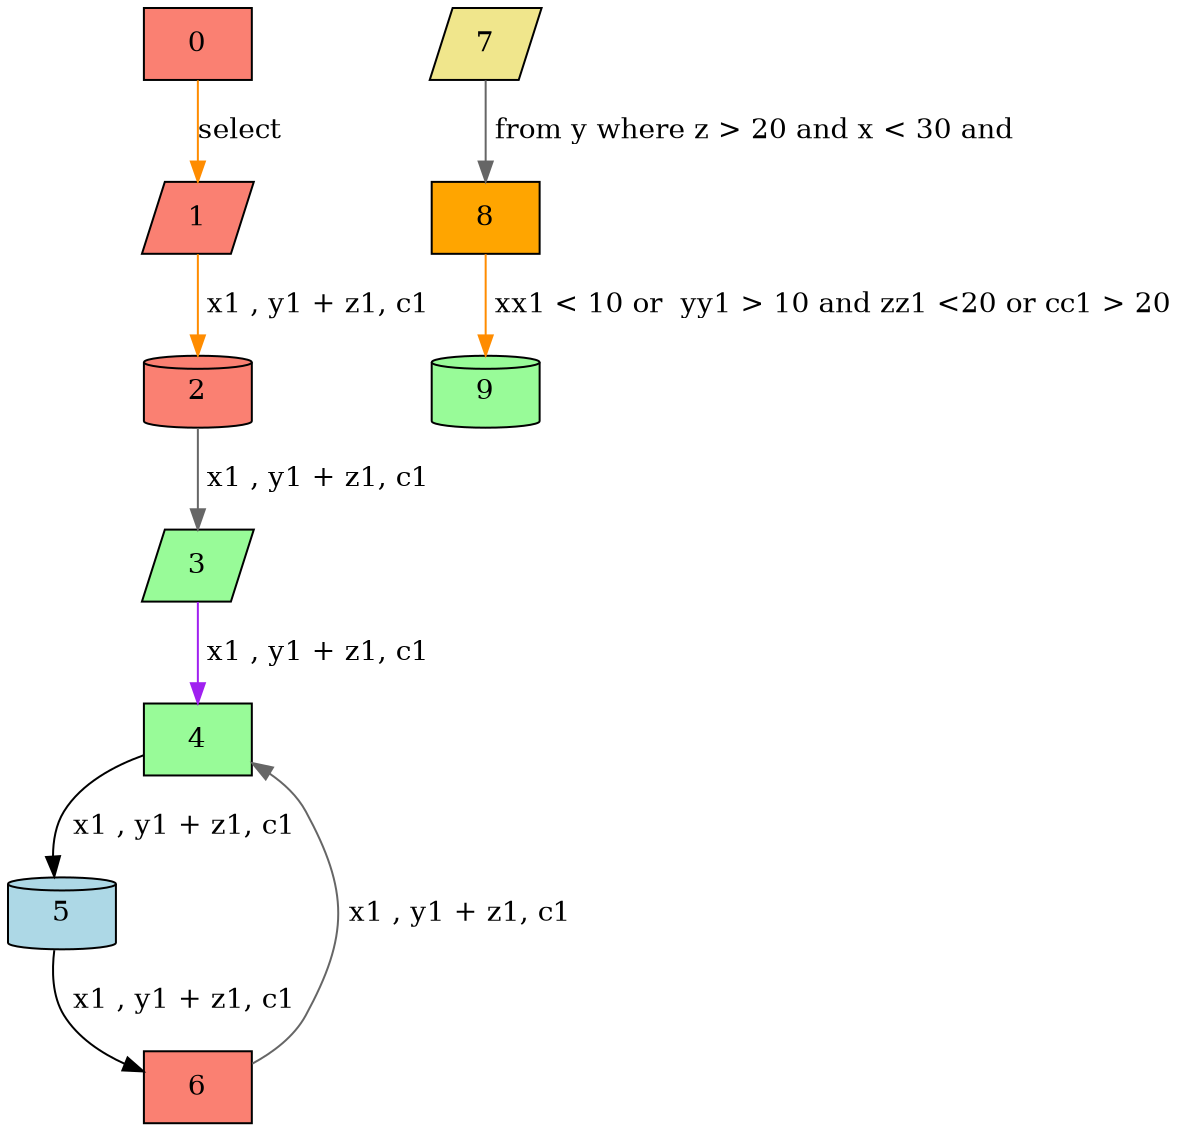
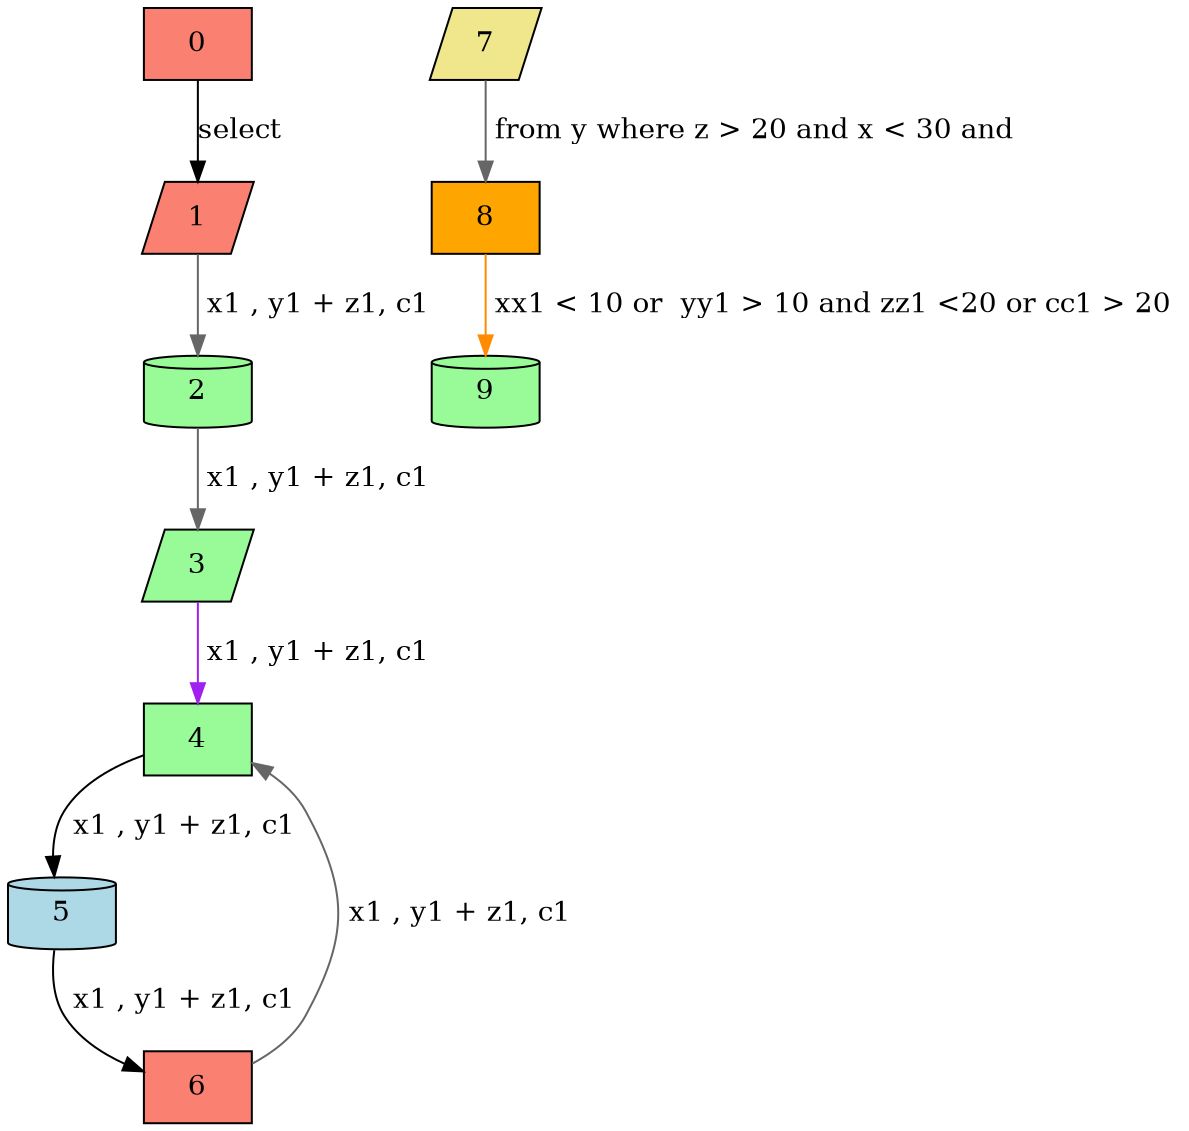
(198, 121) -> (198, 121)
(198, 295) -> (198, 295)
(198, 392) -> (198, 392)
